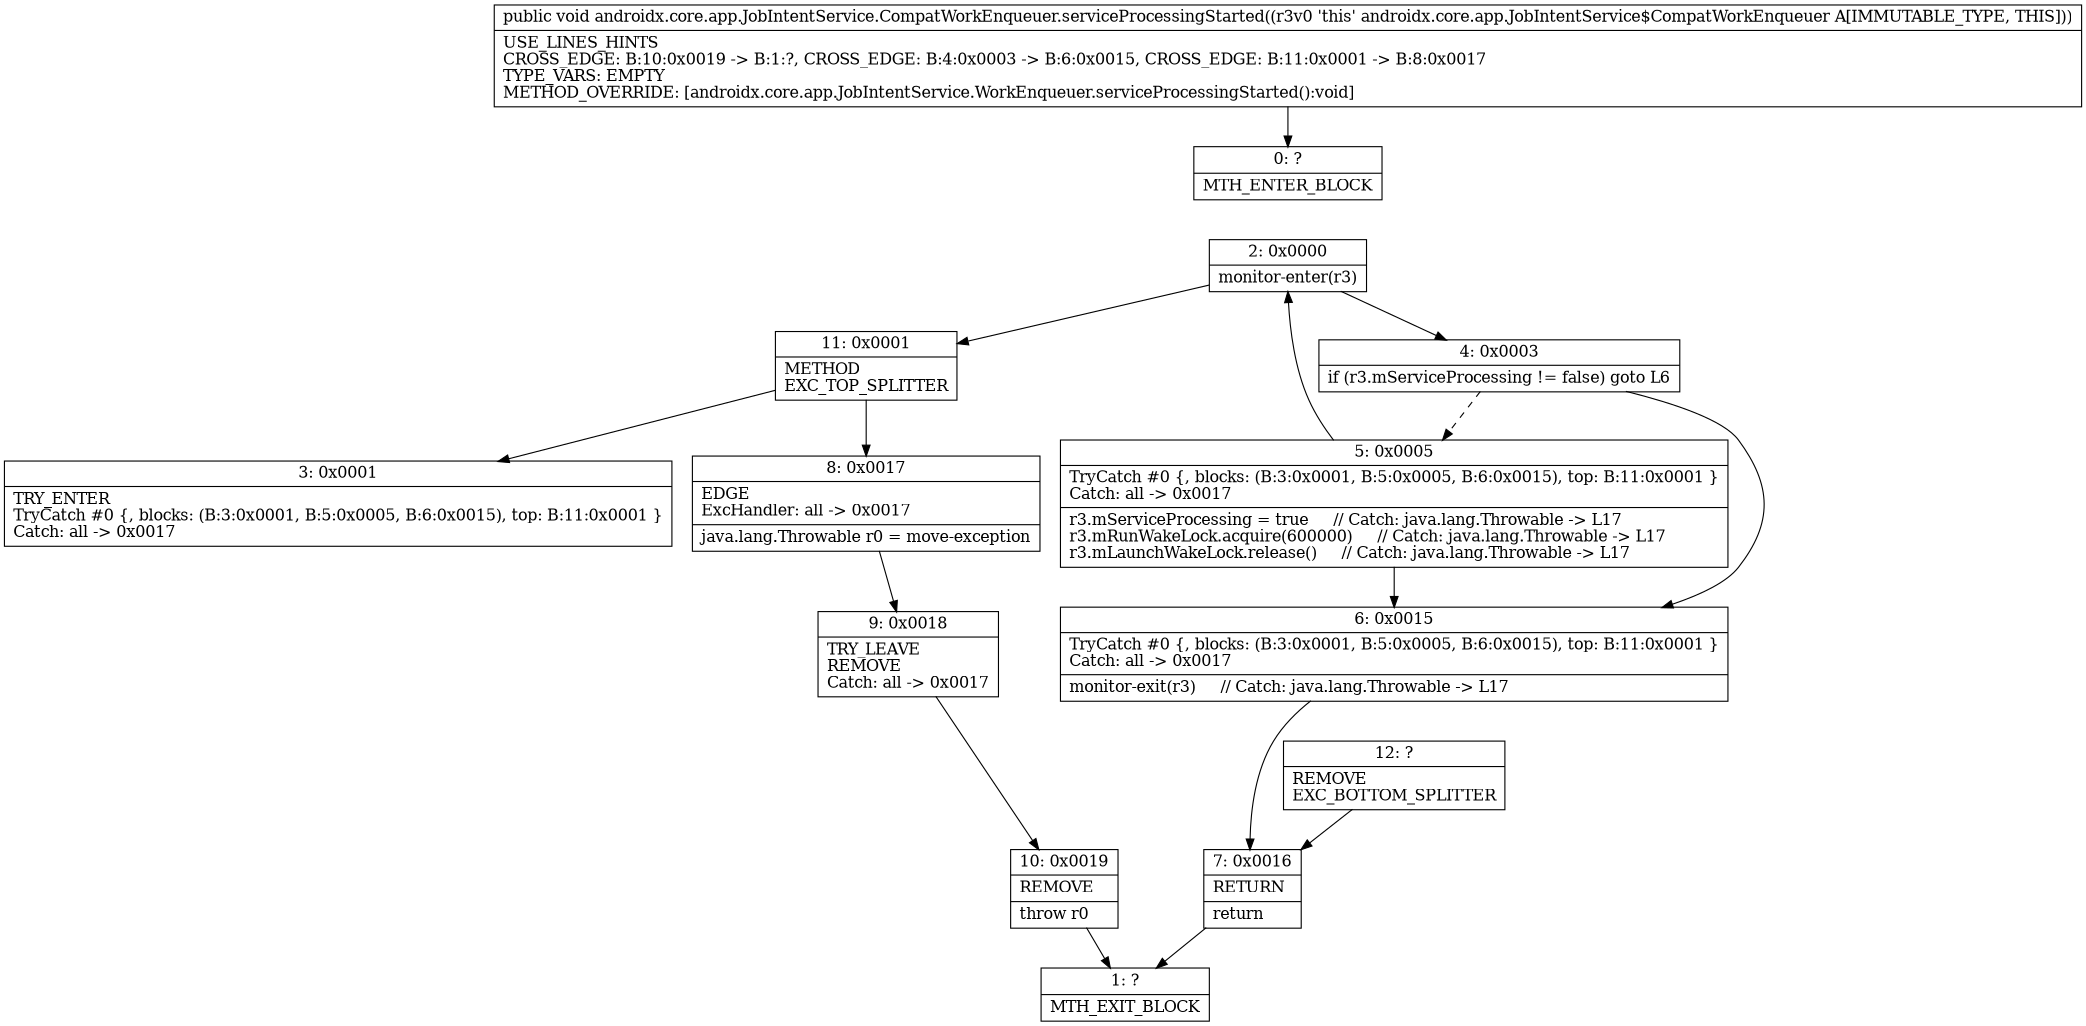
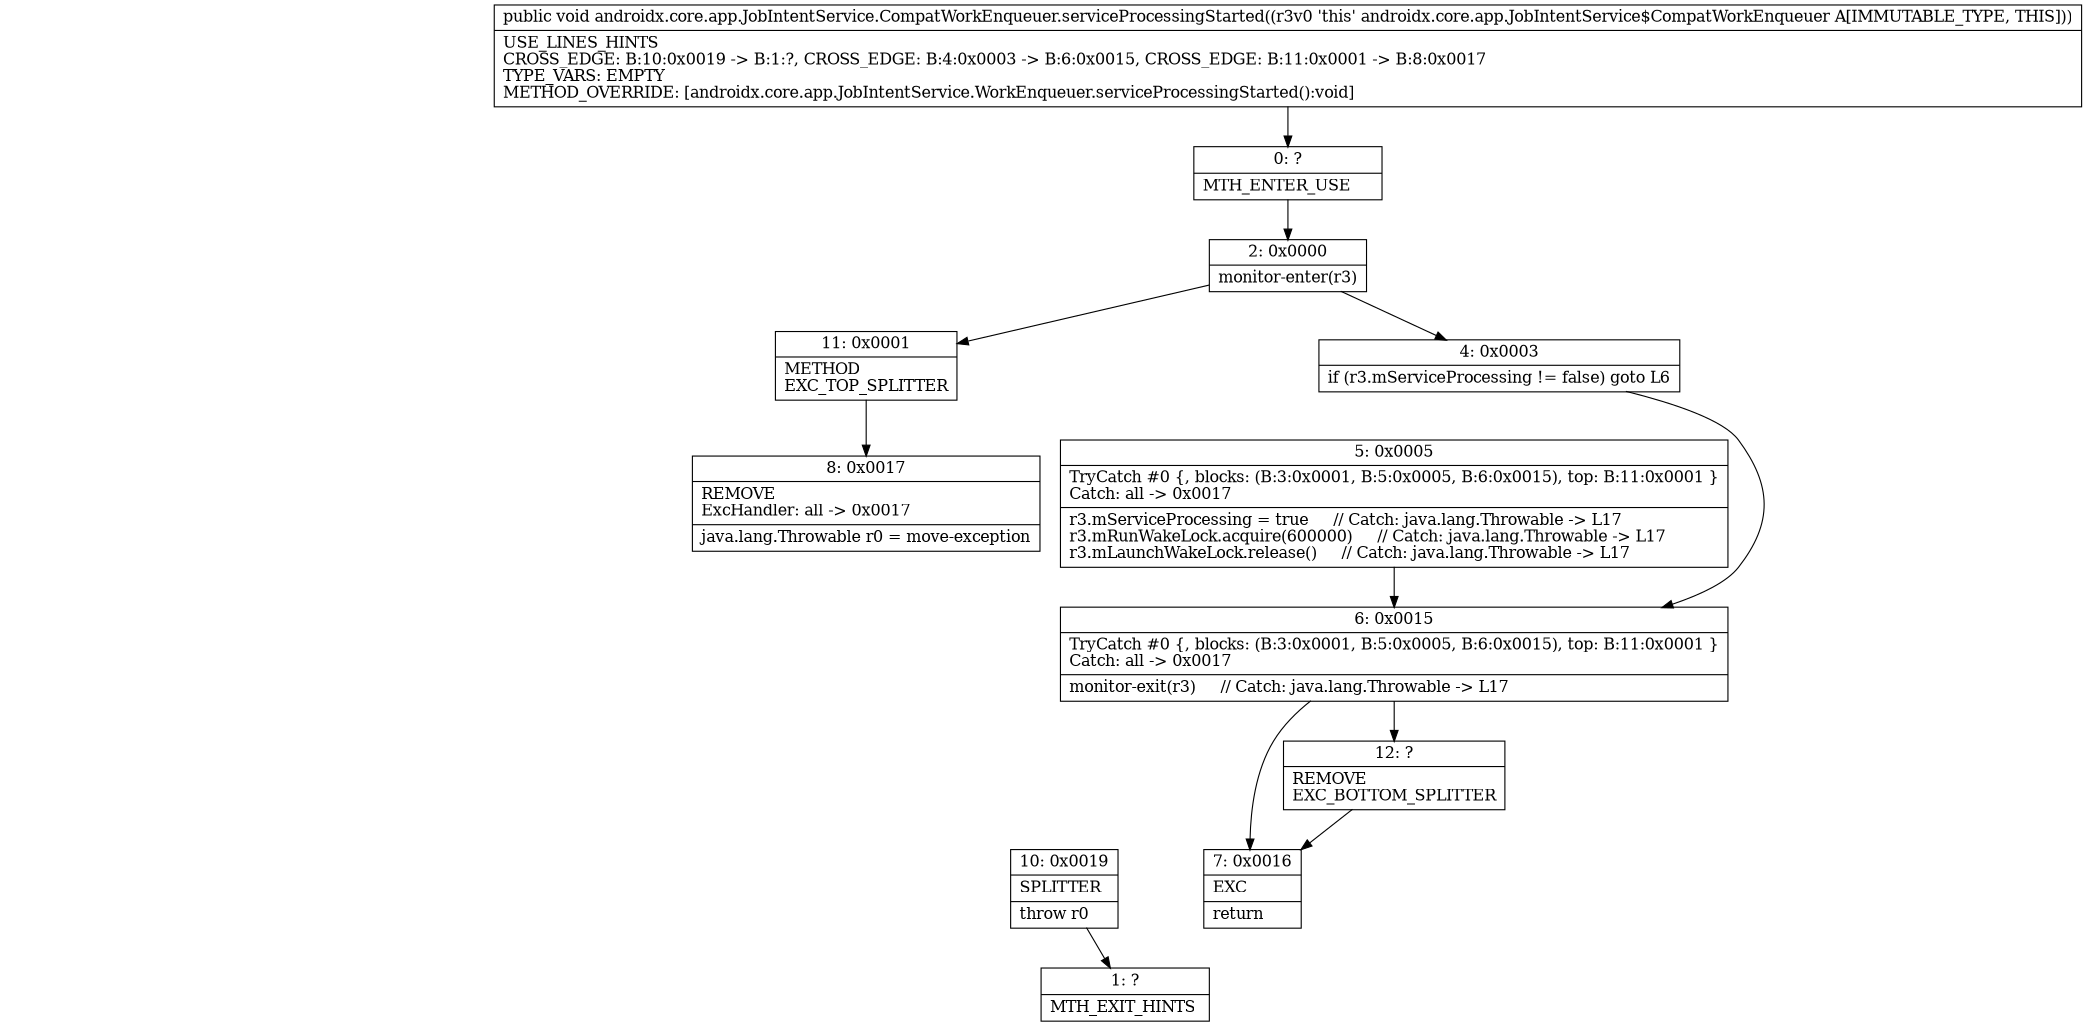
(1288, 186) -> (1277, 186)
(1300, 375) -> (1288, 214)
(1465, 411) -> none
(726, 494) -> (738, 494)
(338, 504) -> none
(908, 654) -> none
none -> (1394, 716)
(1057, 888) -> (1060, 888)
(1249, 888) -> (1230, 888)
(1186, 944) -> none
(1125, 1007) -> (1123, 1007)
